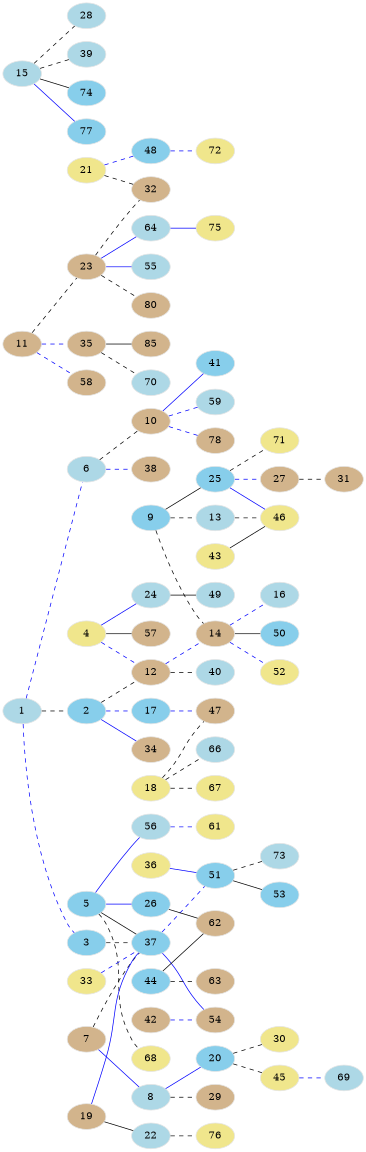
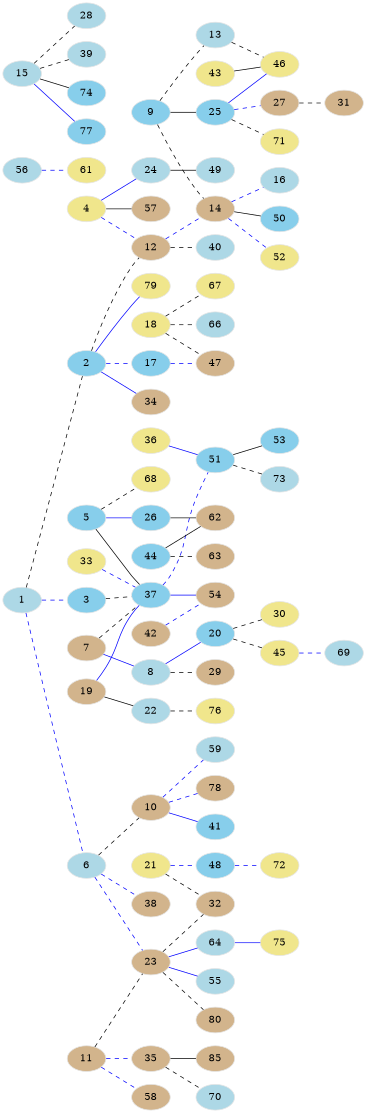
none -> (151, 286)
(117, 864) -> none
none -> (119, 914)
